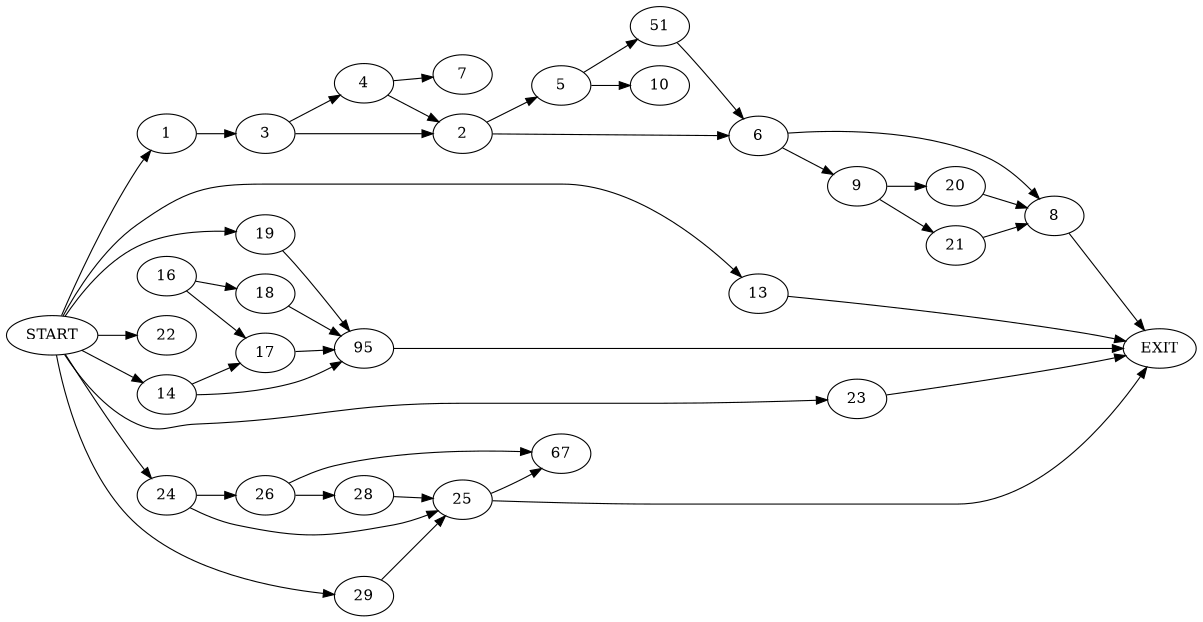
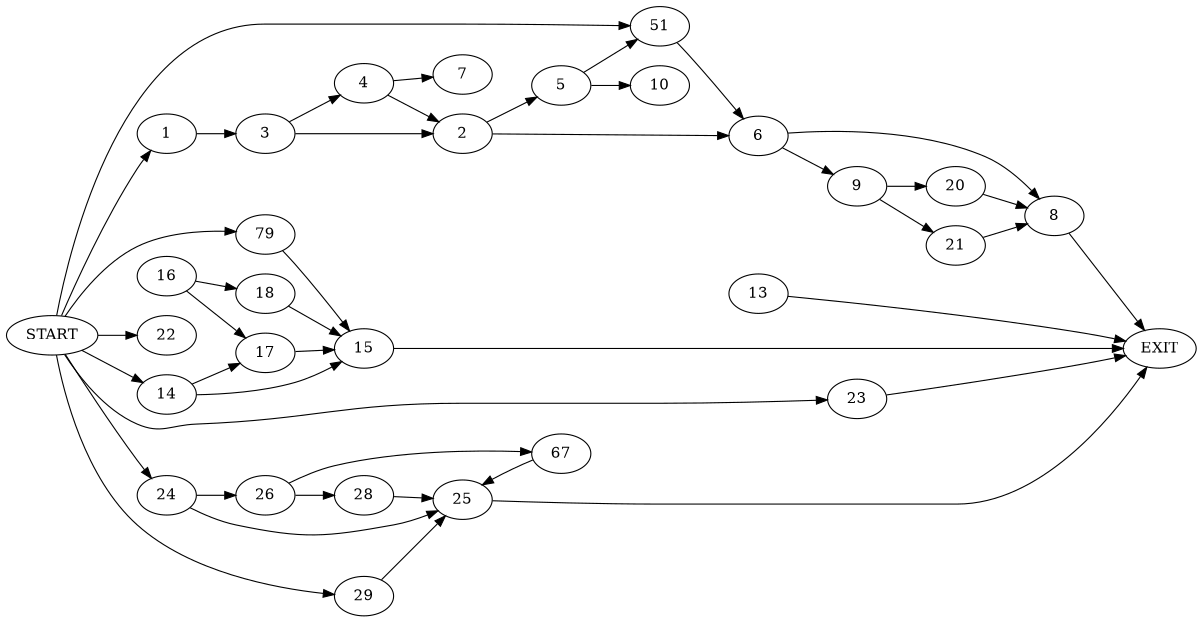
(383, 184) -> (250, 27)
(265, 235) -> (265, 235)
(364, 348) -> (364, 348)
(512, 484) -> (512, 469)
